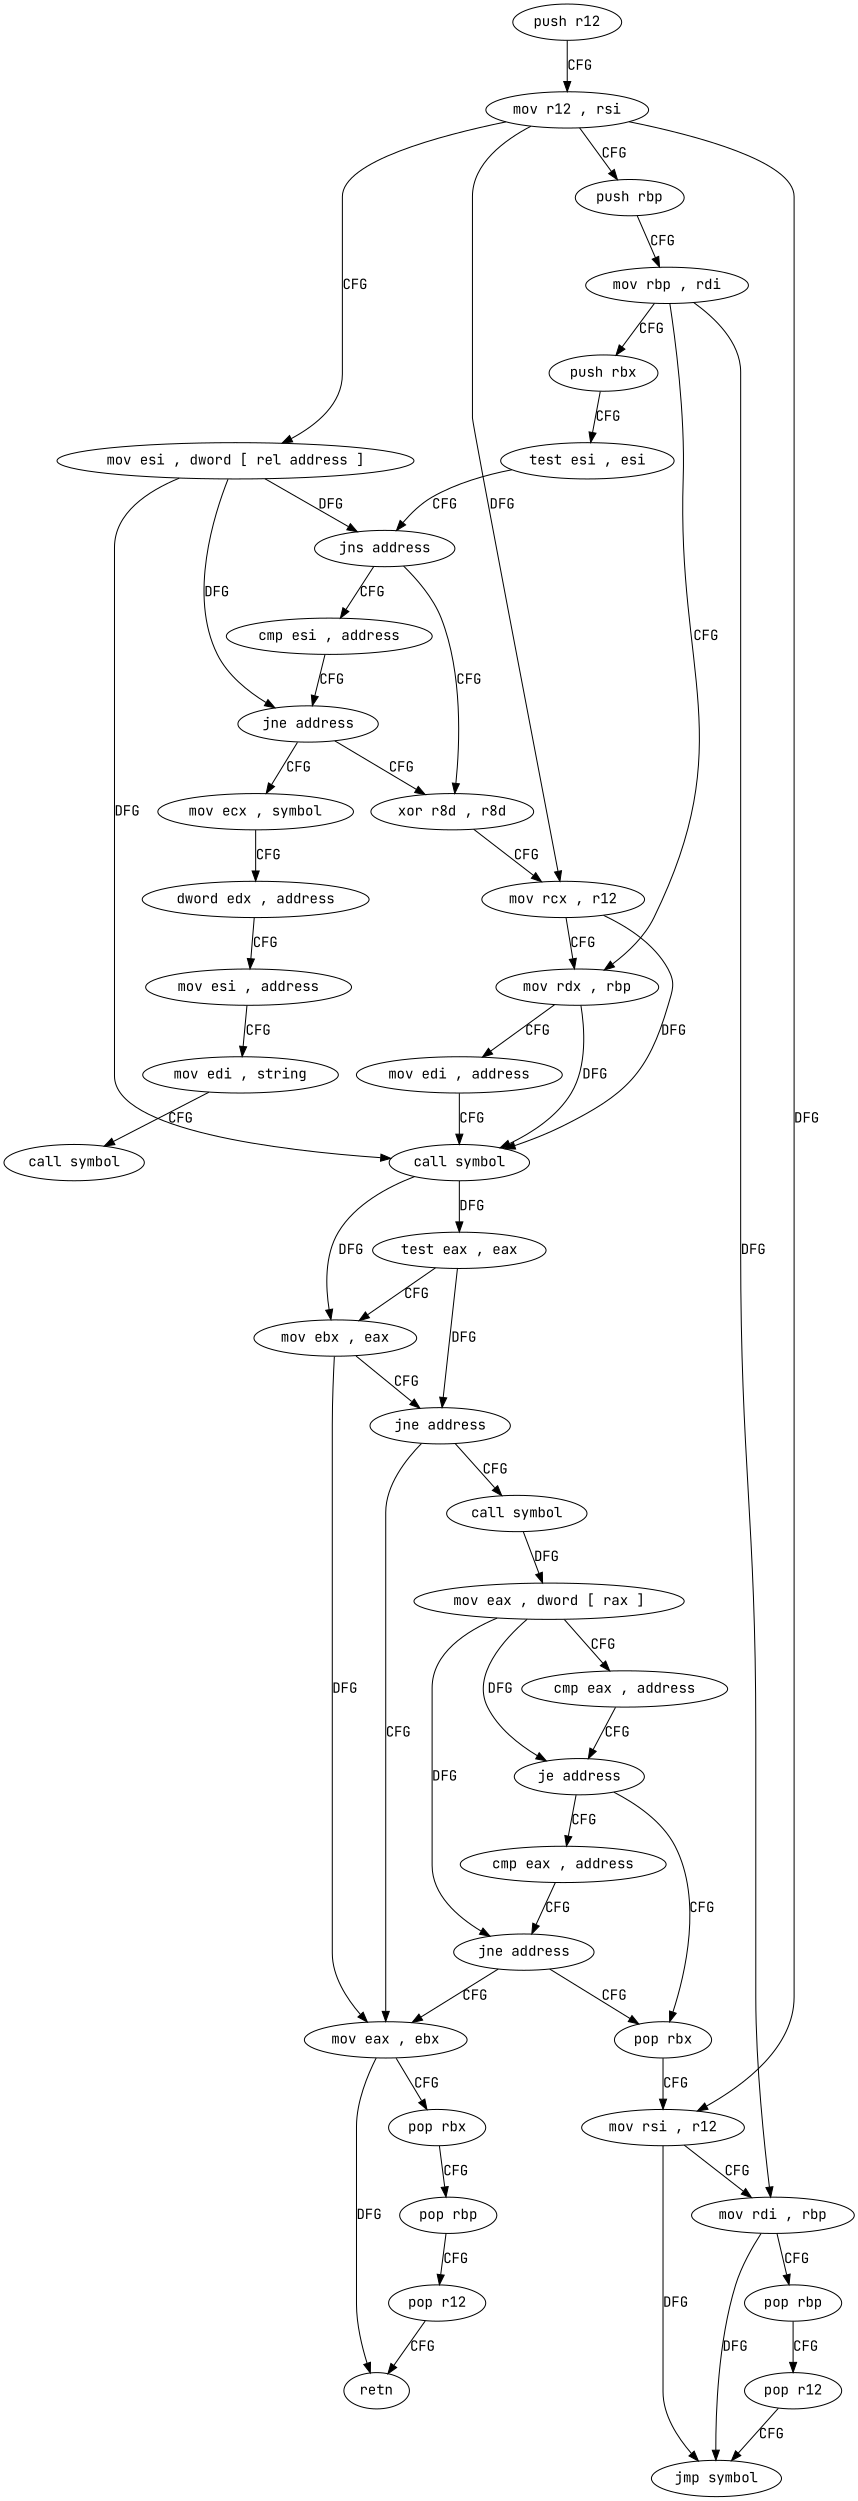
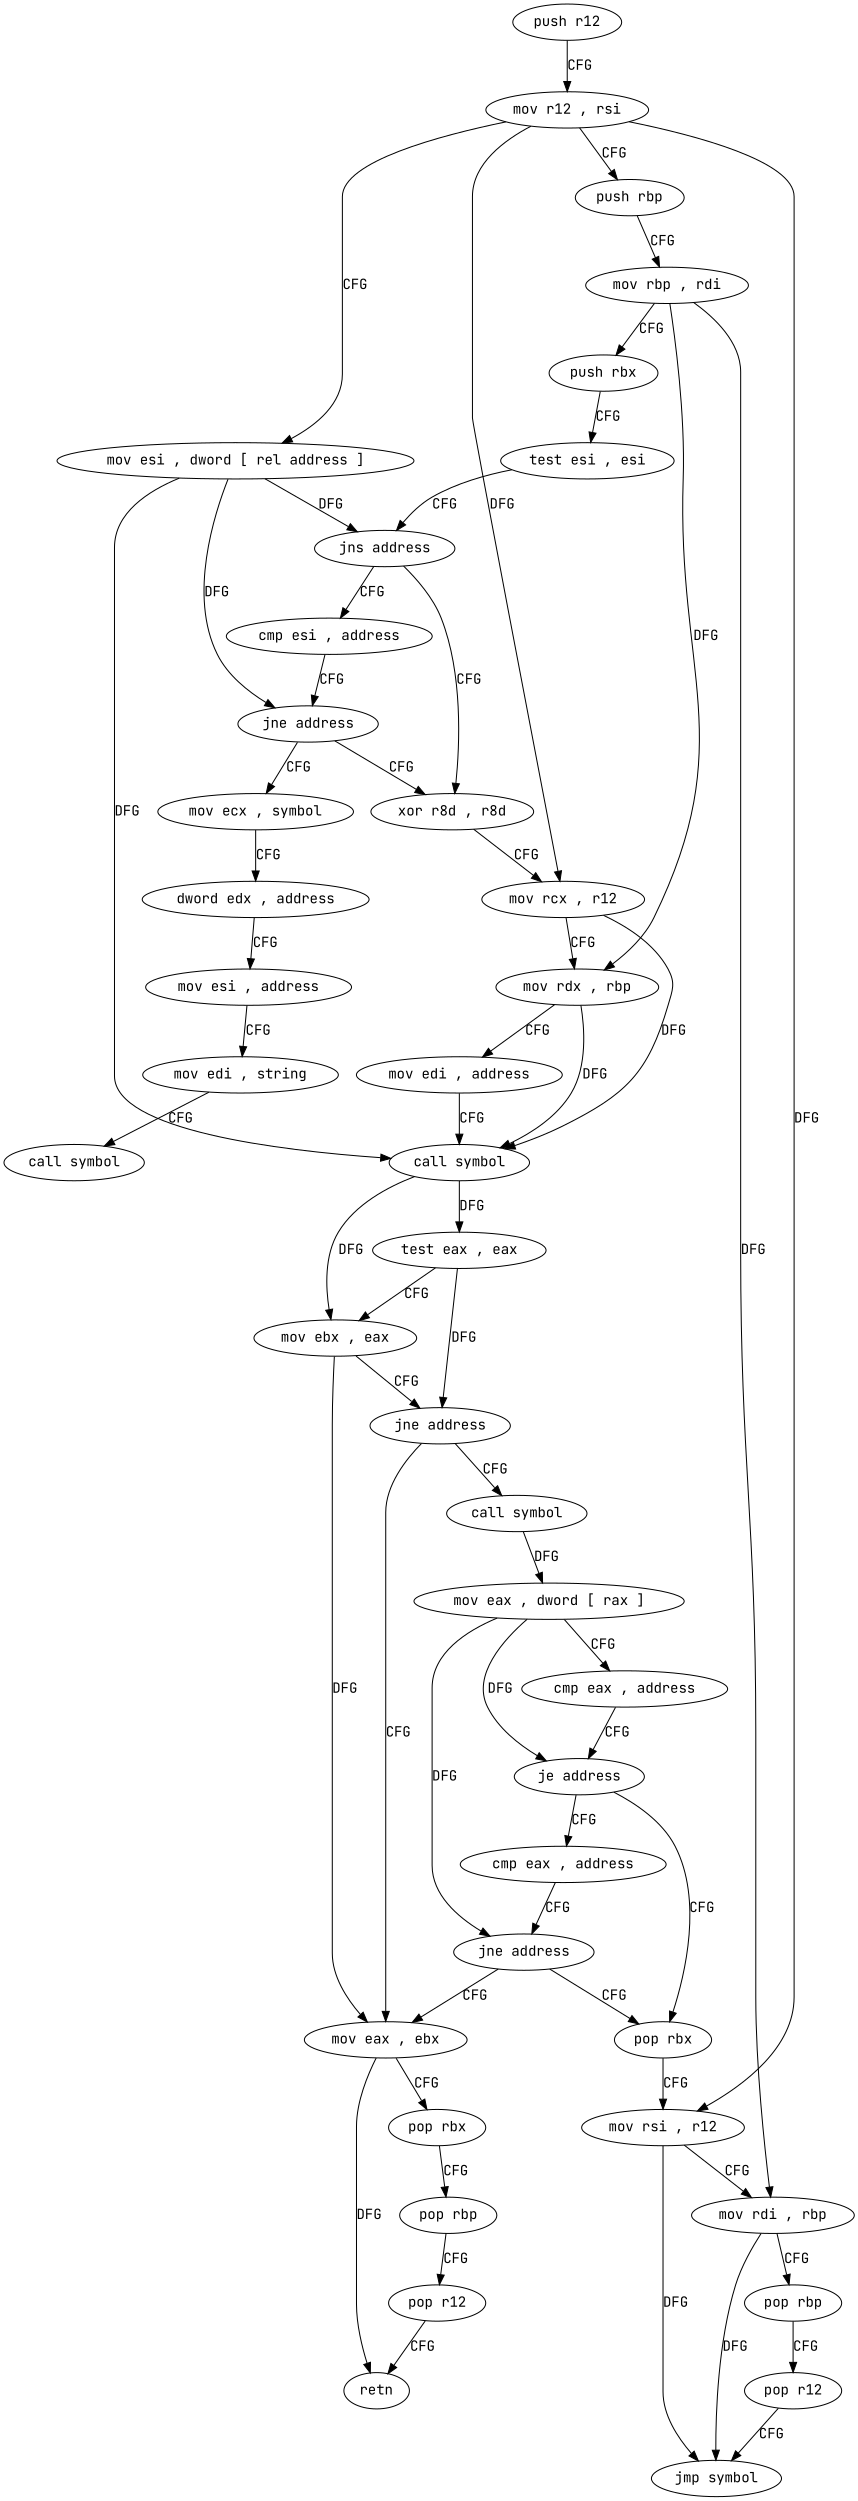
(706, 636) -> (706, 636)
